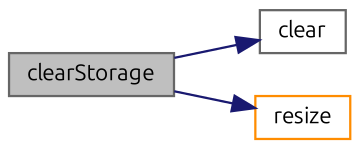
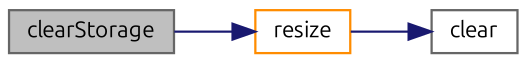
(205, 51) -> (379, 32)
